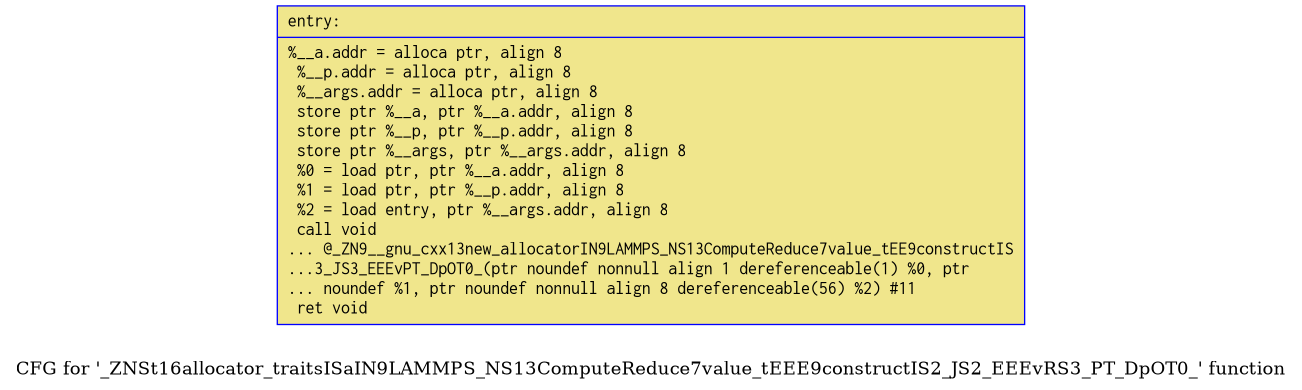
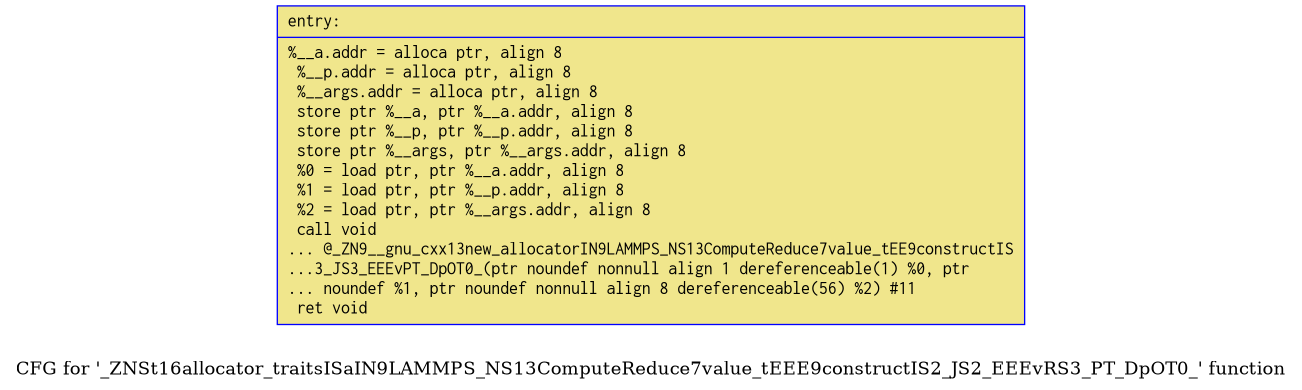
(479, 210) -> (469, 210)
